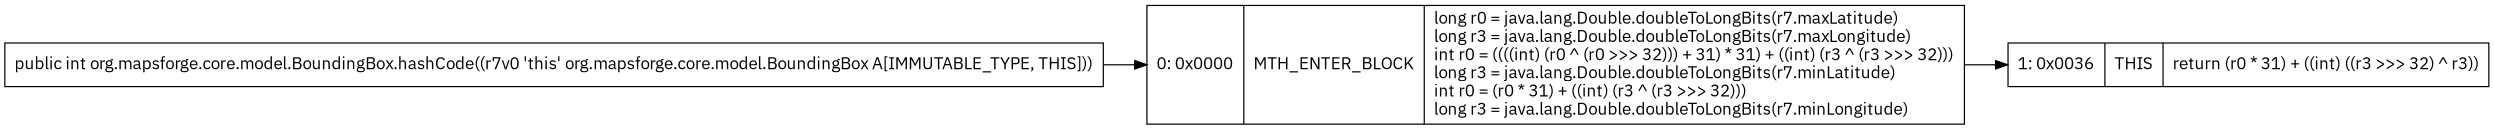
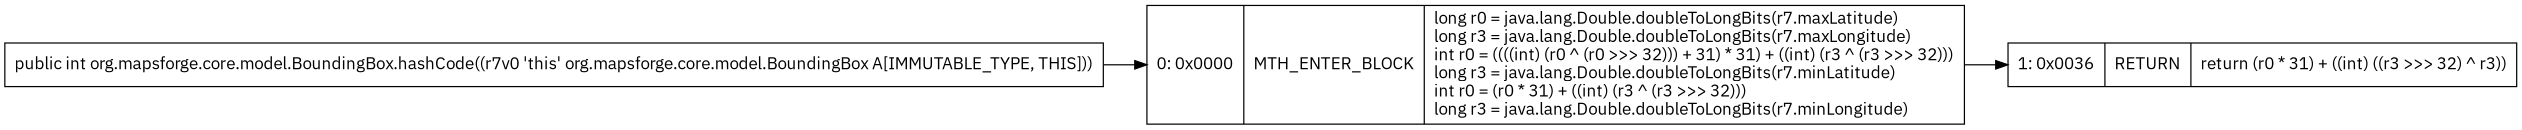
(2134, 64) -> (2148, 64)
